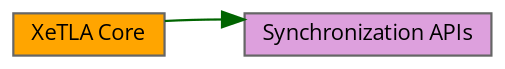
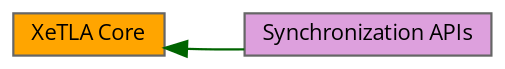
(193, 20) -> (216, 49)
